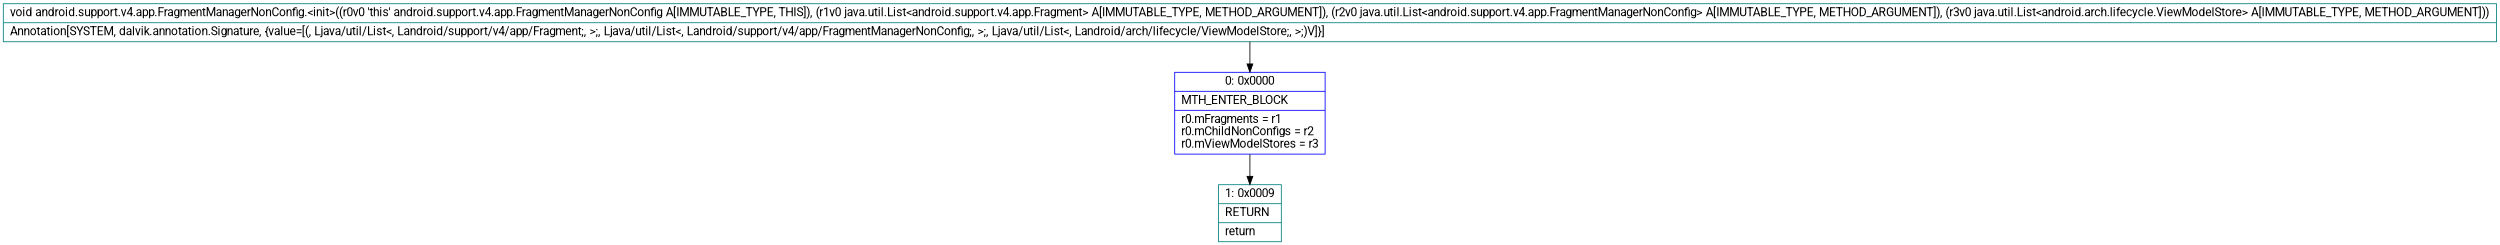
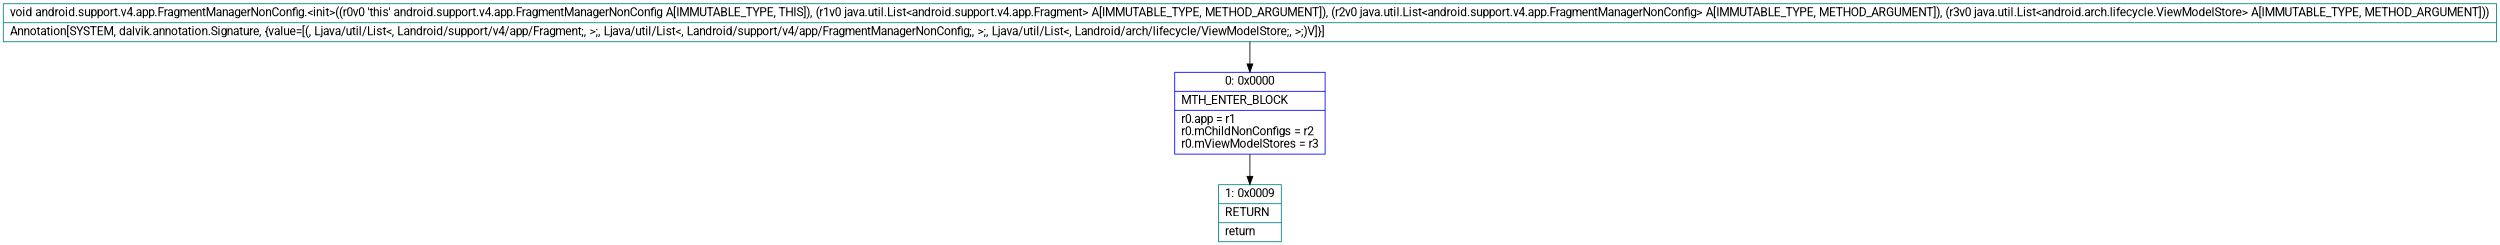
(1231, 119) -> (1209, 119)
